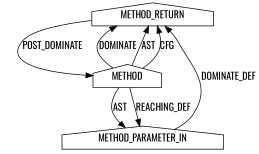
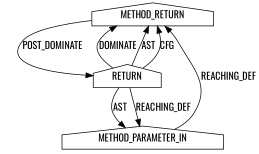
(127, 77) -> (127, 77)
(229, 77) -> (229, 77)
